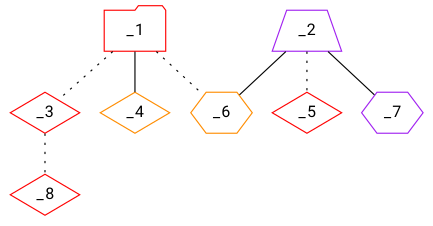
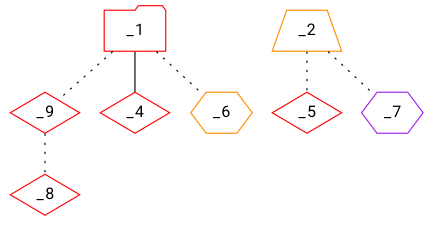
(307, 31) -> (307, 31)
(263, 73) -> none
(351, 73) -> (351, 73)
(45, 113) -> (45, 113)
(135, 113) -> (135, 113)
